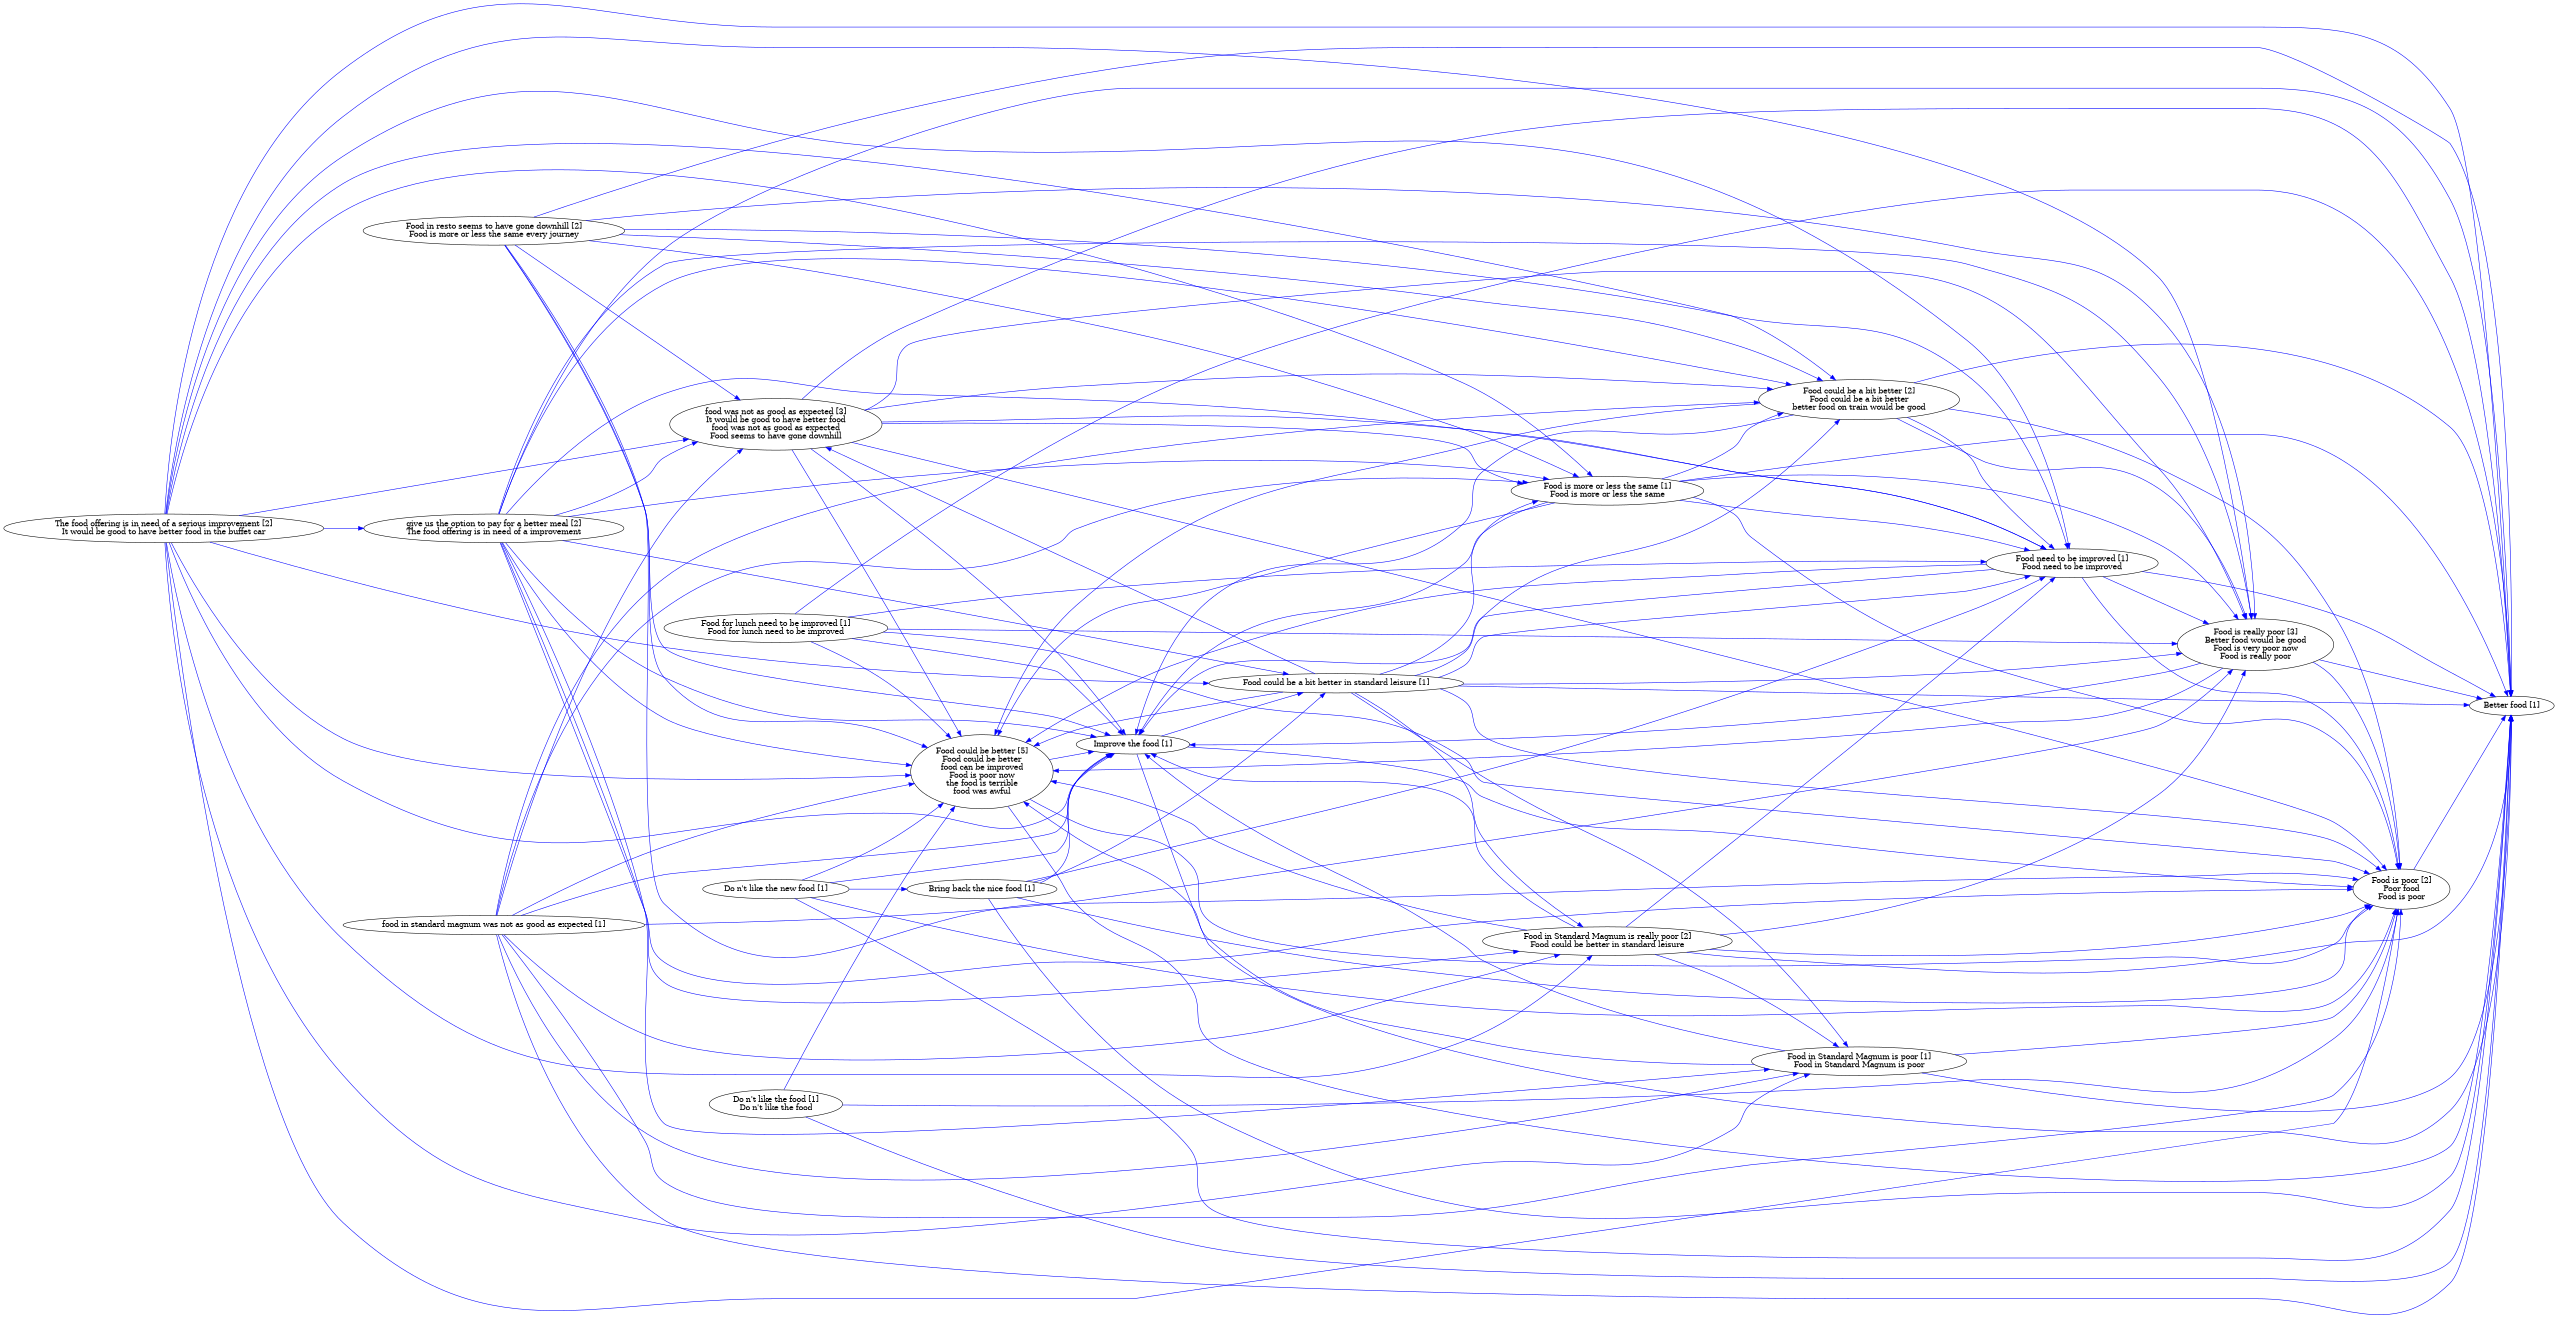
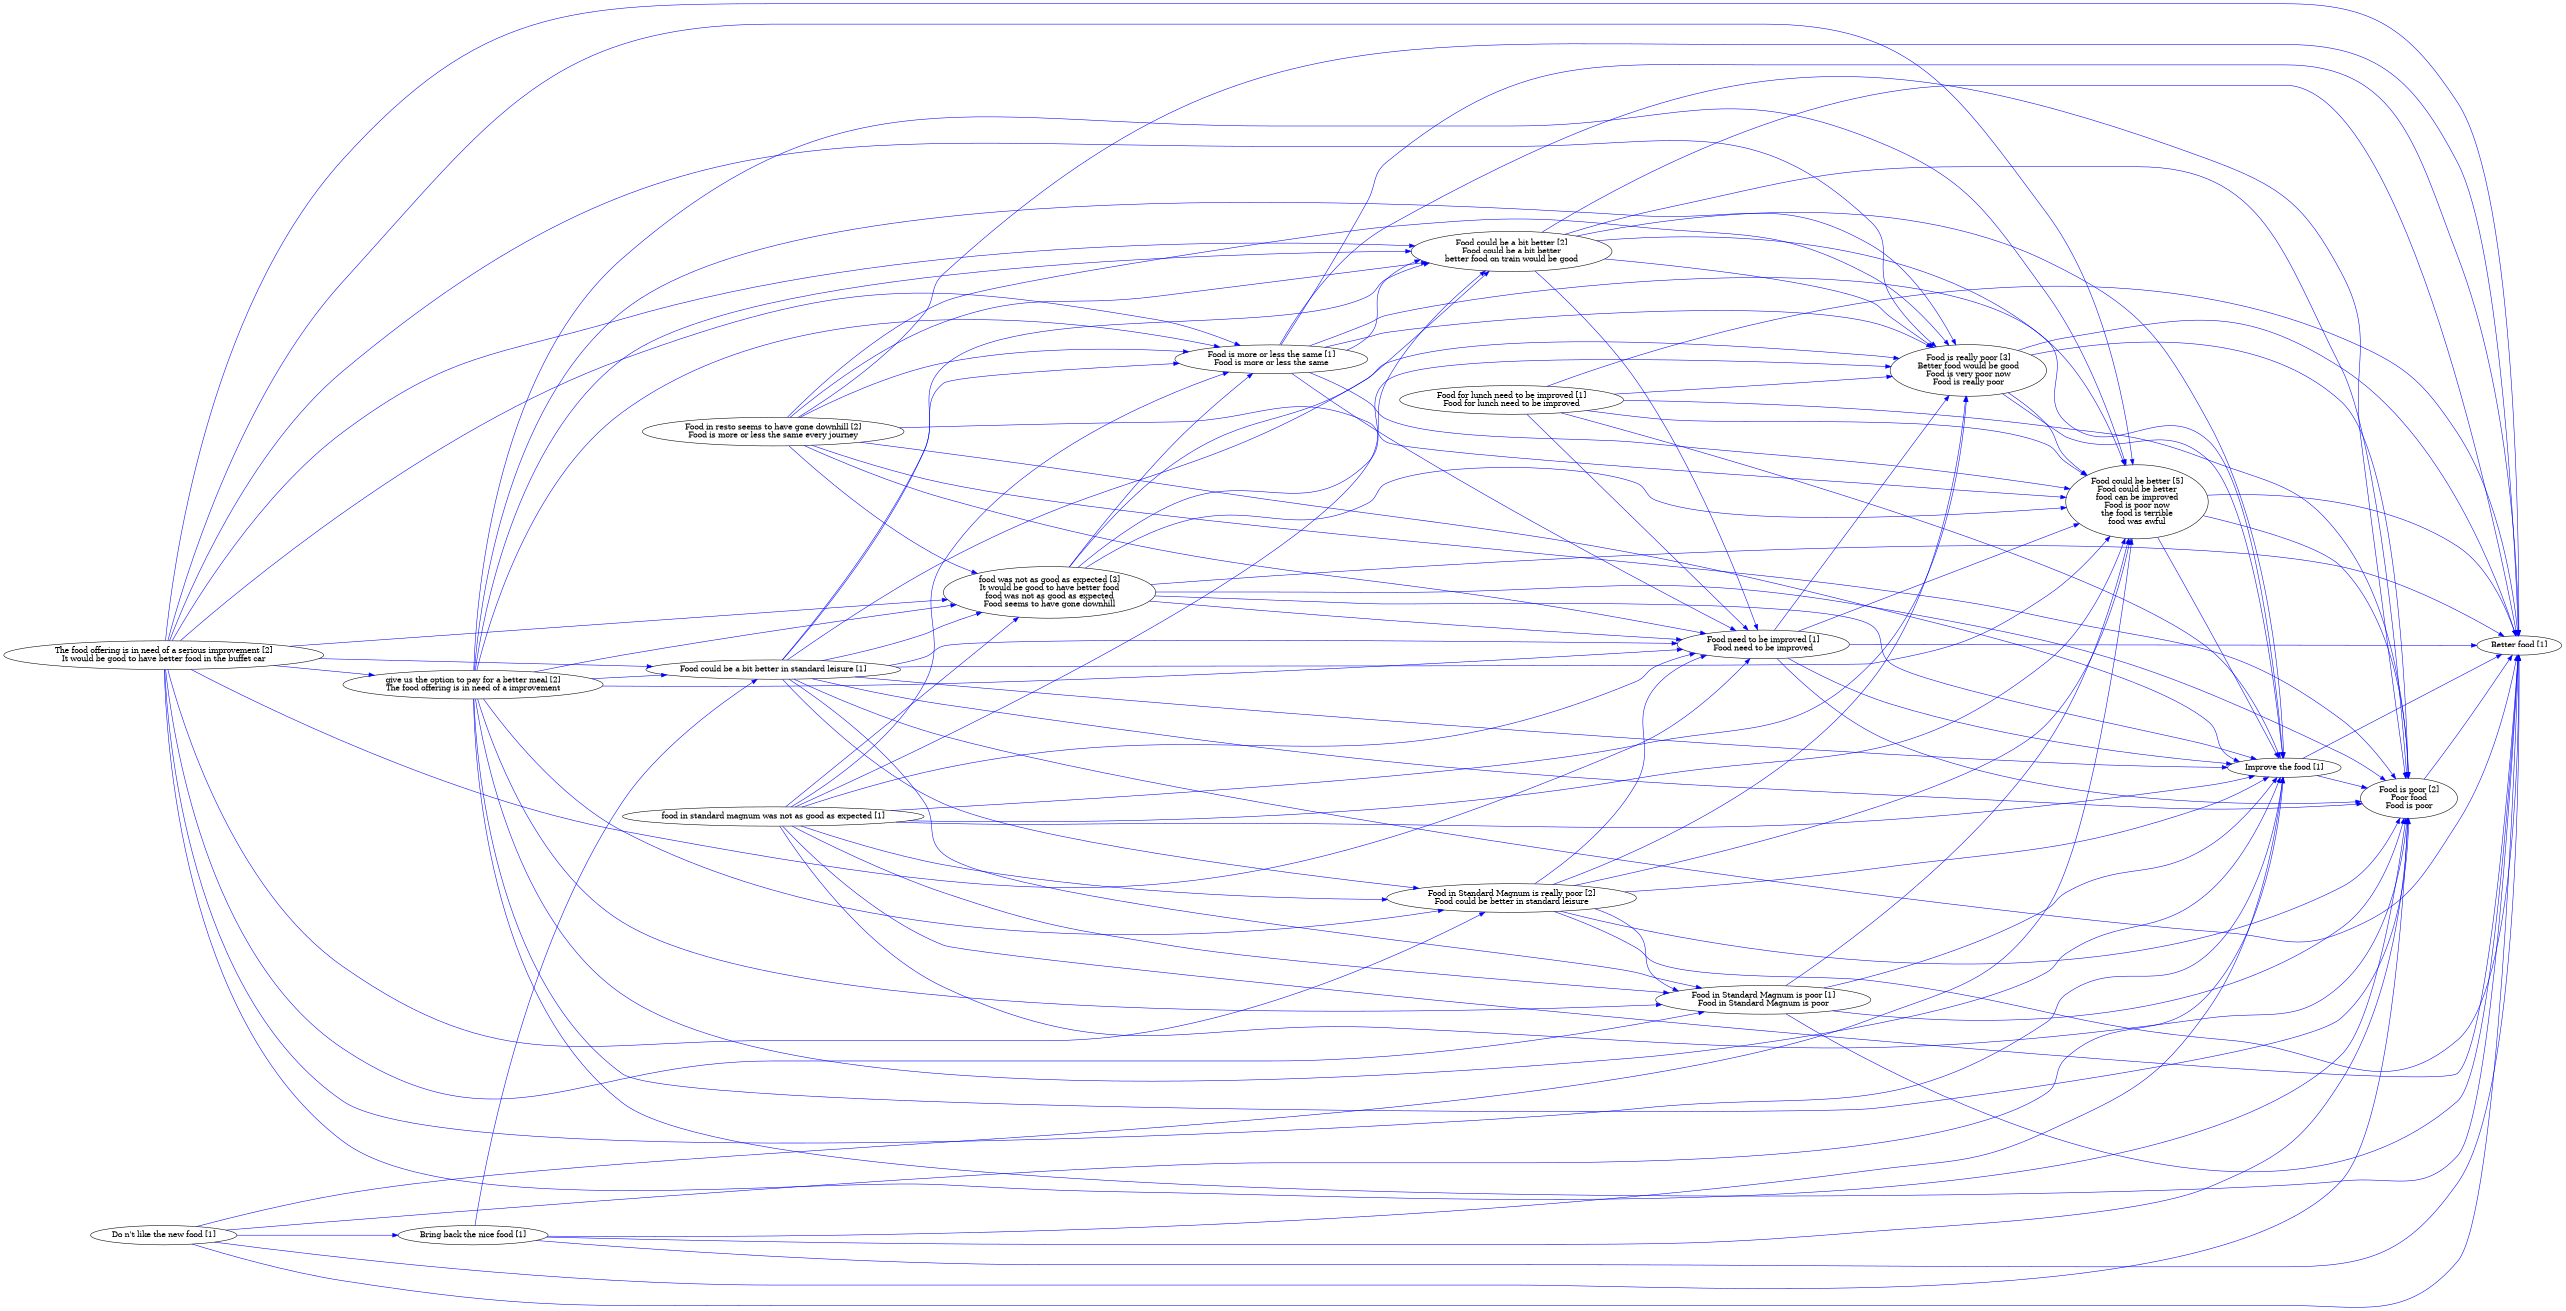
(1229, 714) -> (1538, 732)
(1515, 762) -> (1205, 745)
(776, 1104) -> none
